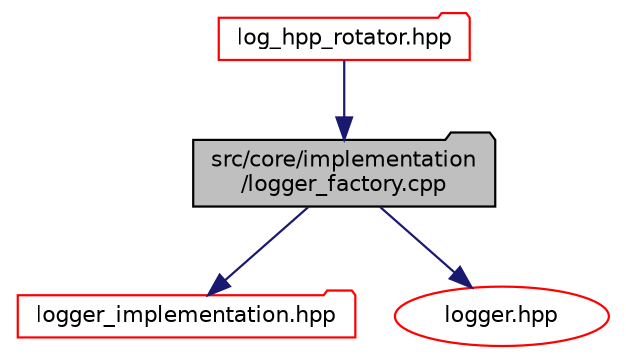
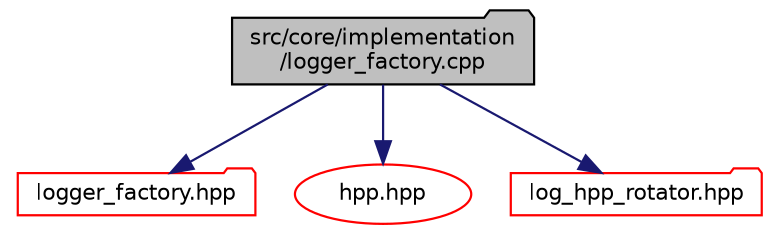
(344, 89) -> (511, 123)
(187, 316) -> (137, 194)
(502, 316) -> (383, 194)
